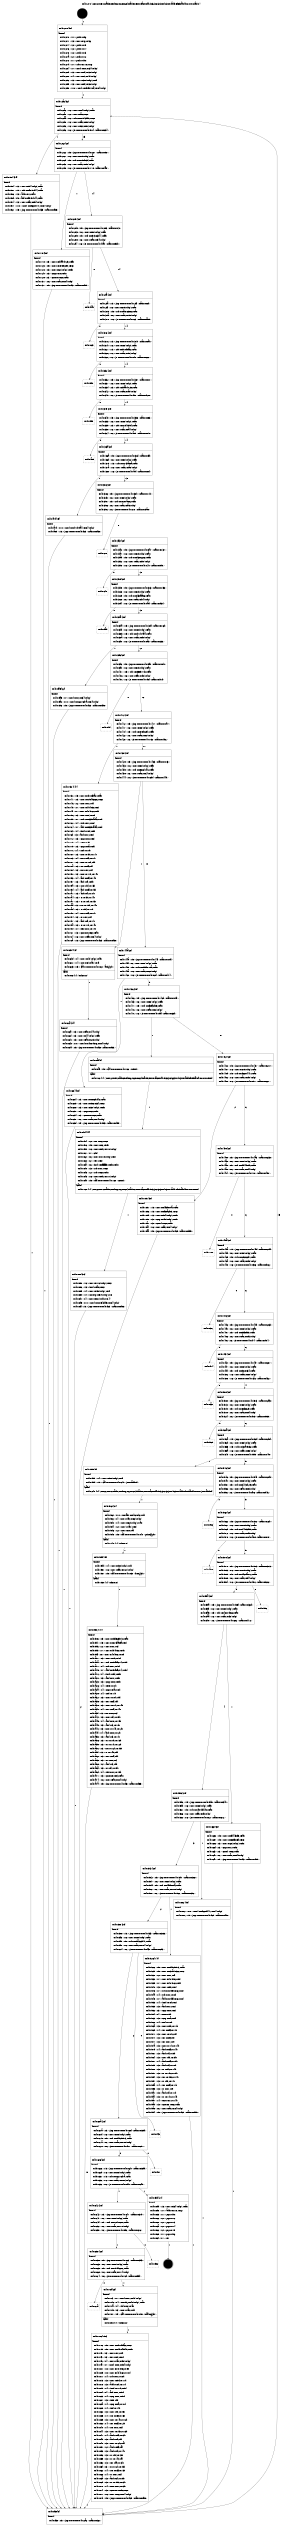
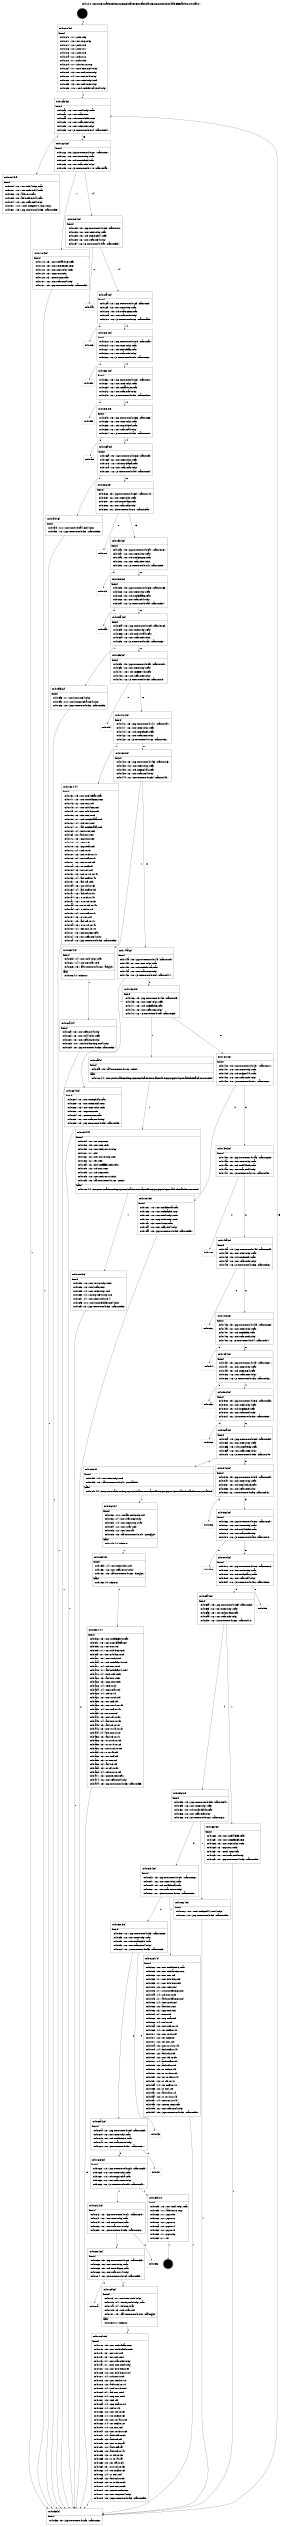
none -> (132, 525)
